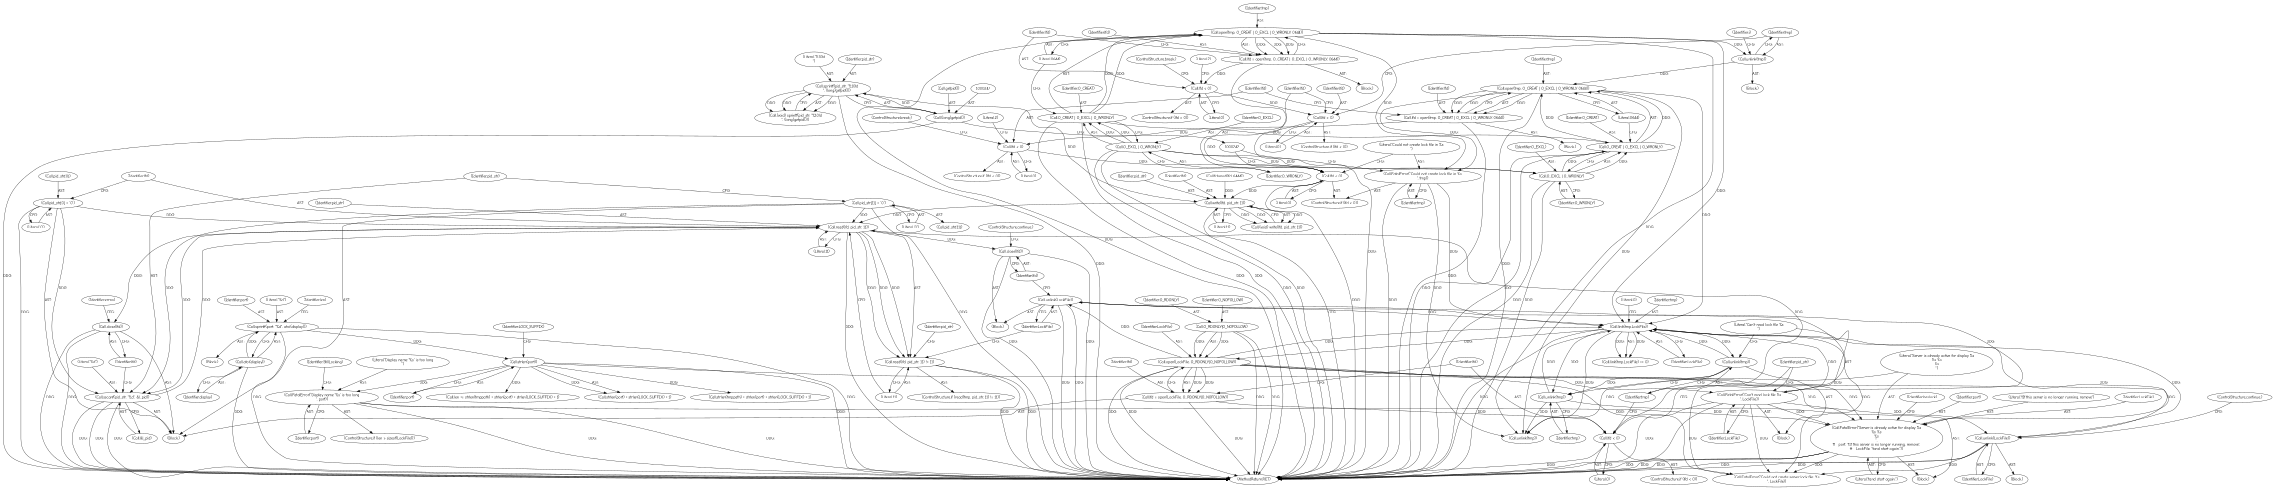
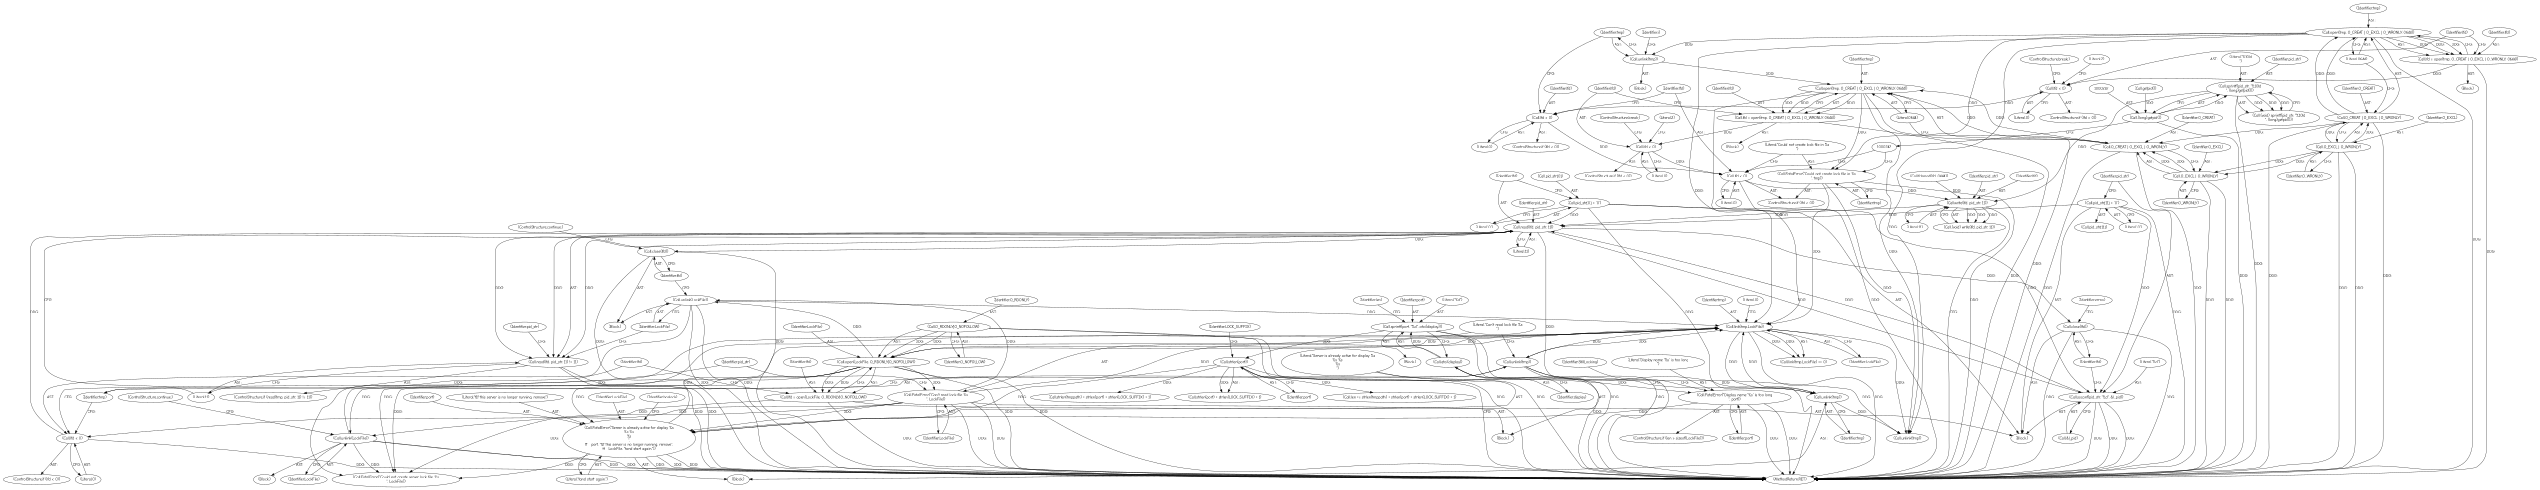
(953, 103) -> (2150, 103)
(1225, 176) -> (1929, 176)
none -> (951, 343)
(842, 412) -> (1488, 412)
